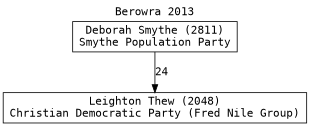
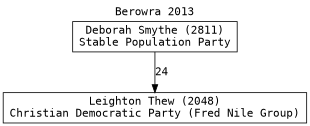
(155, 37) -> (155, 37)
